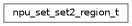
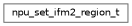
(66, 13) -> (66, 13)
